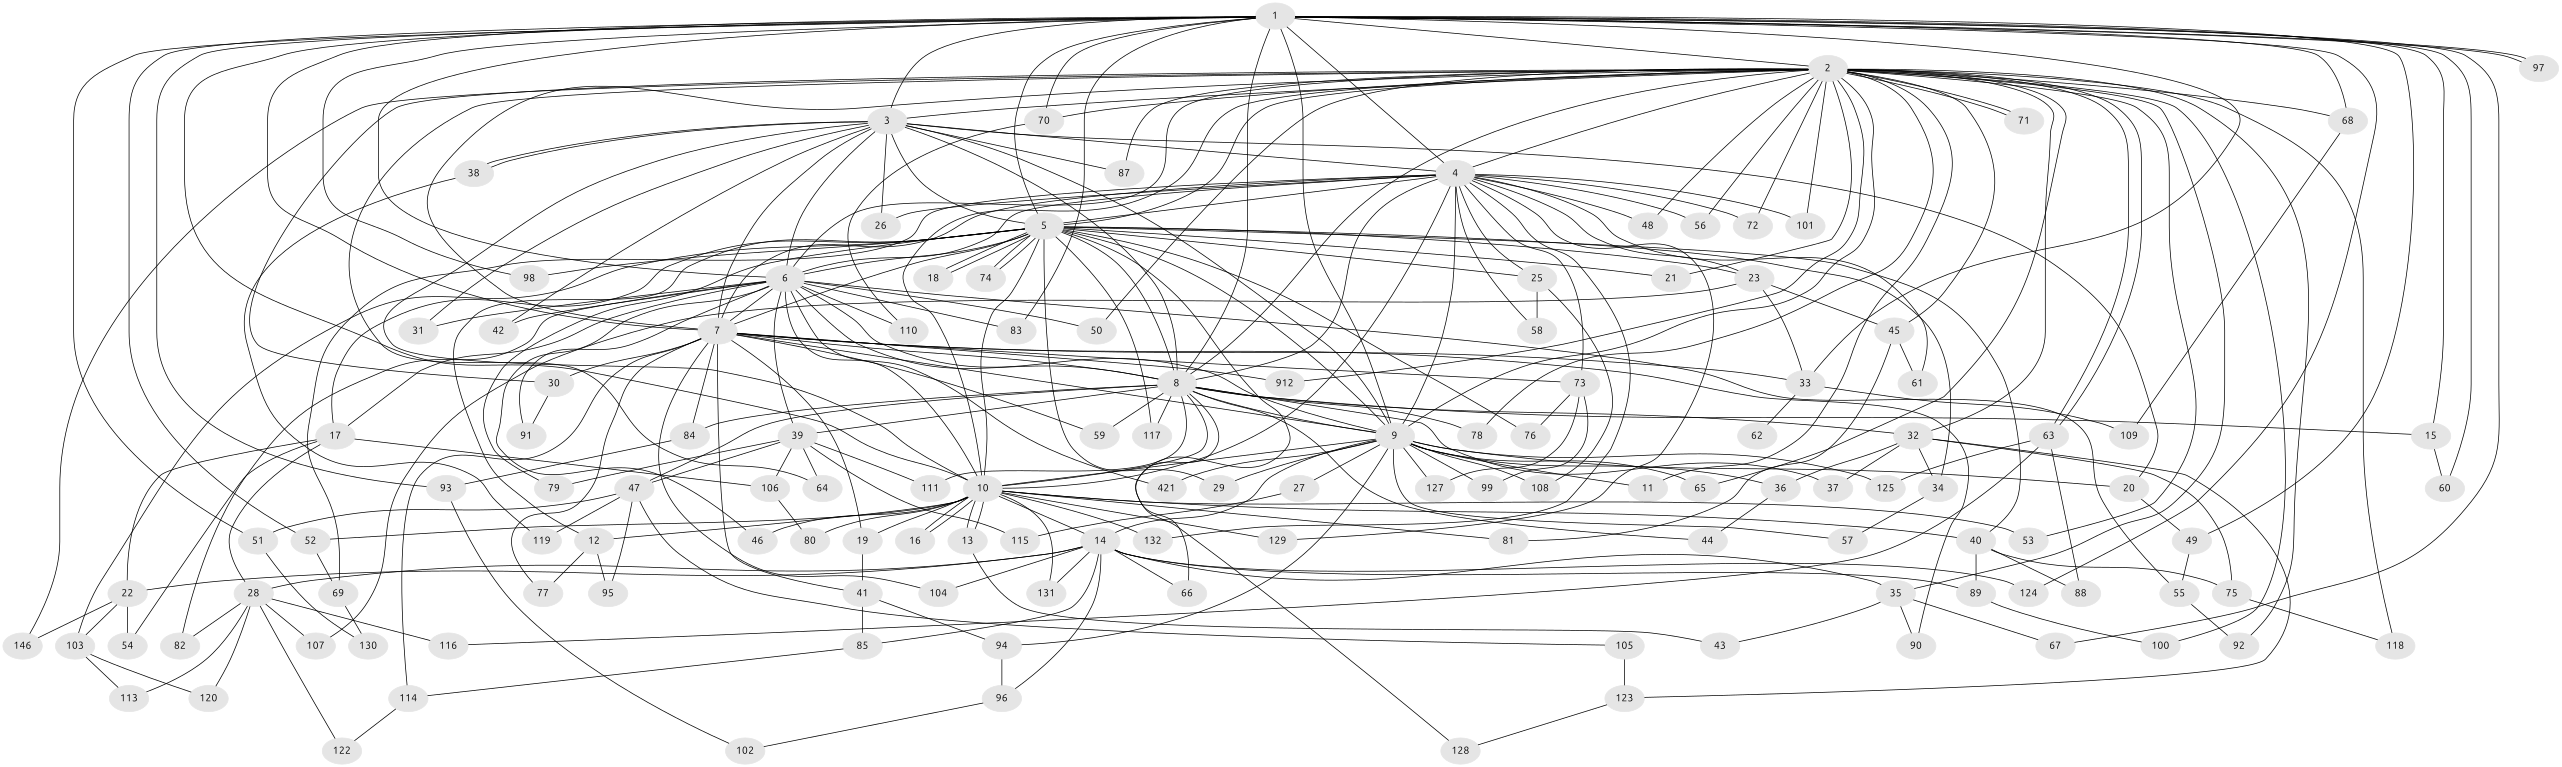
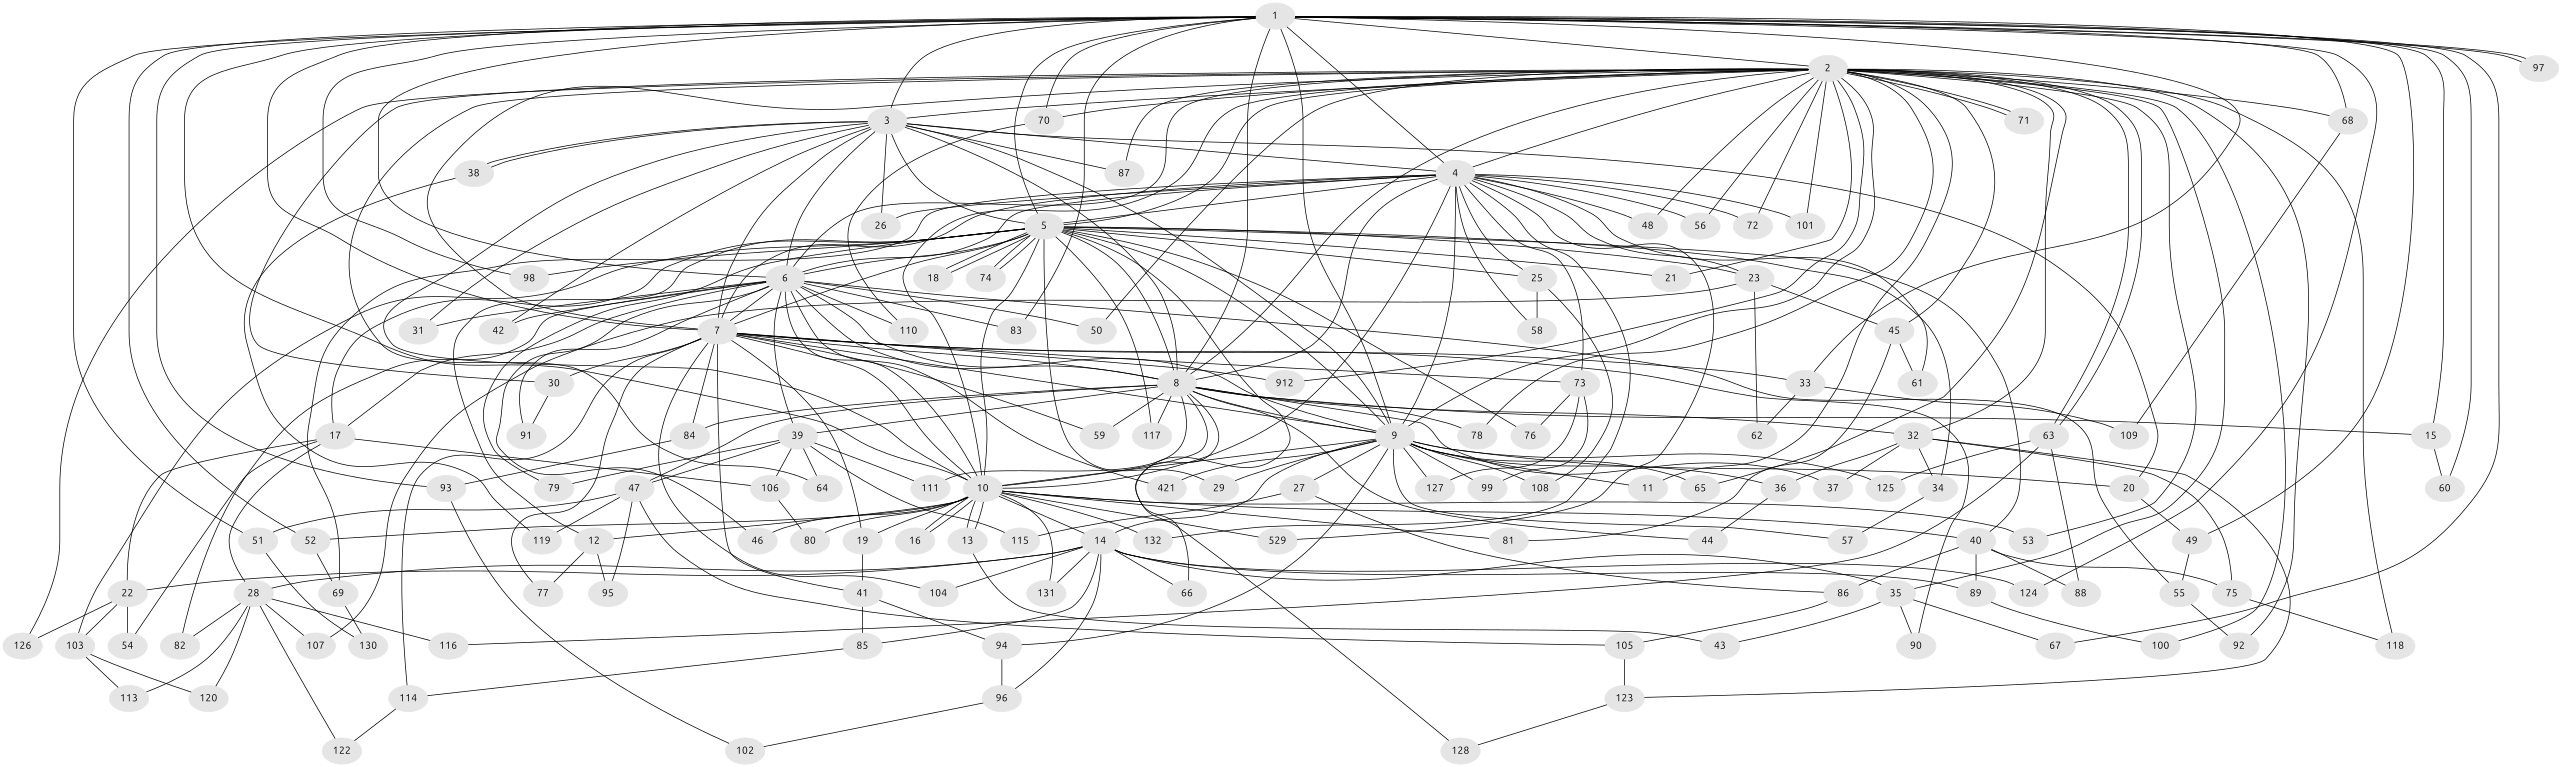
(1786, 328) -> (1756, 357)
none -> (872, 376)
(1278, 541) -> (1278, 541)
none -> (1843, 594)
(23, 646) -> (23, 646)
